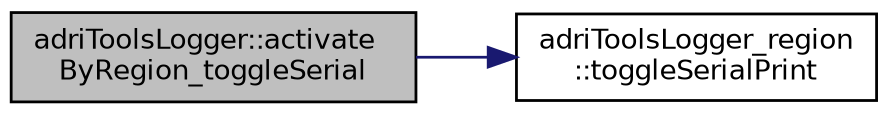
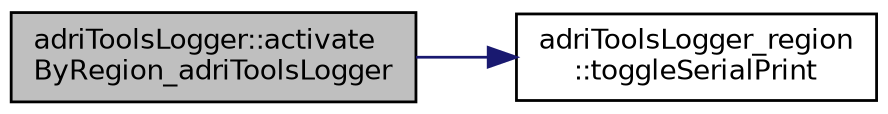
(214, 57) -> (214, 57)
